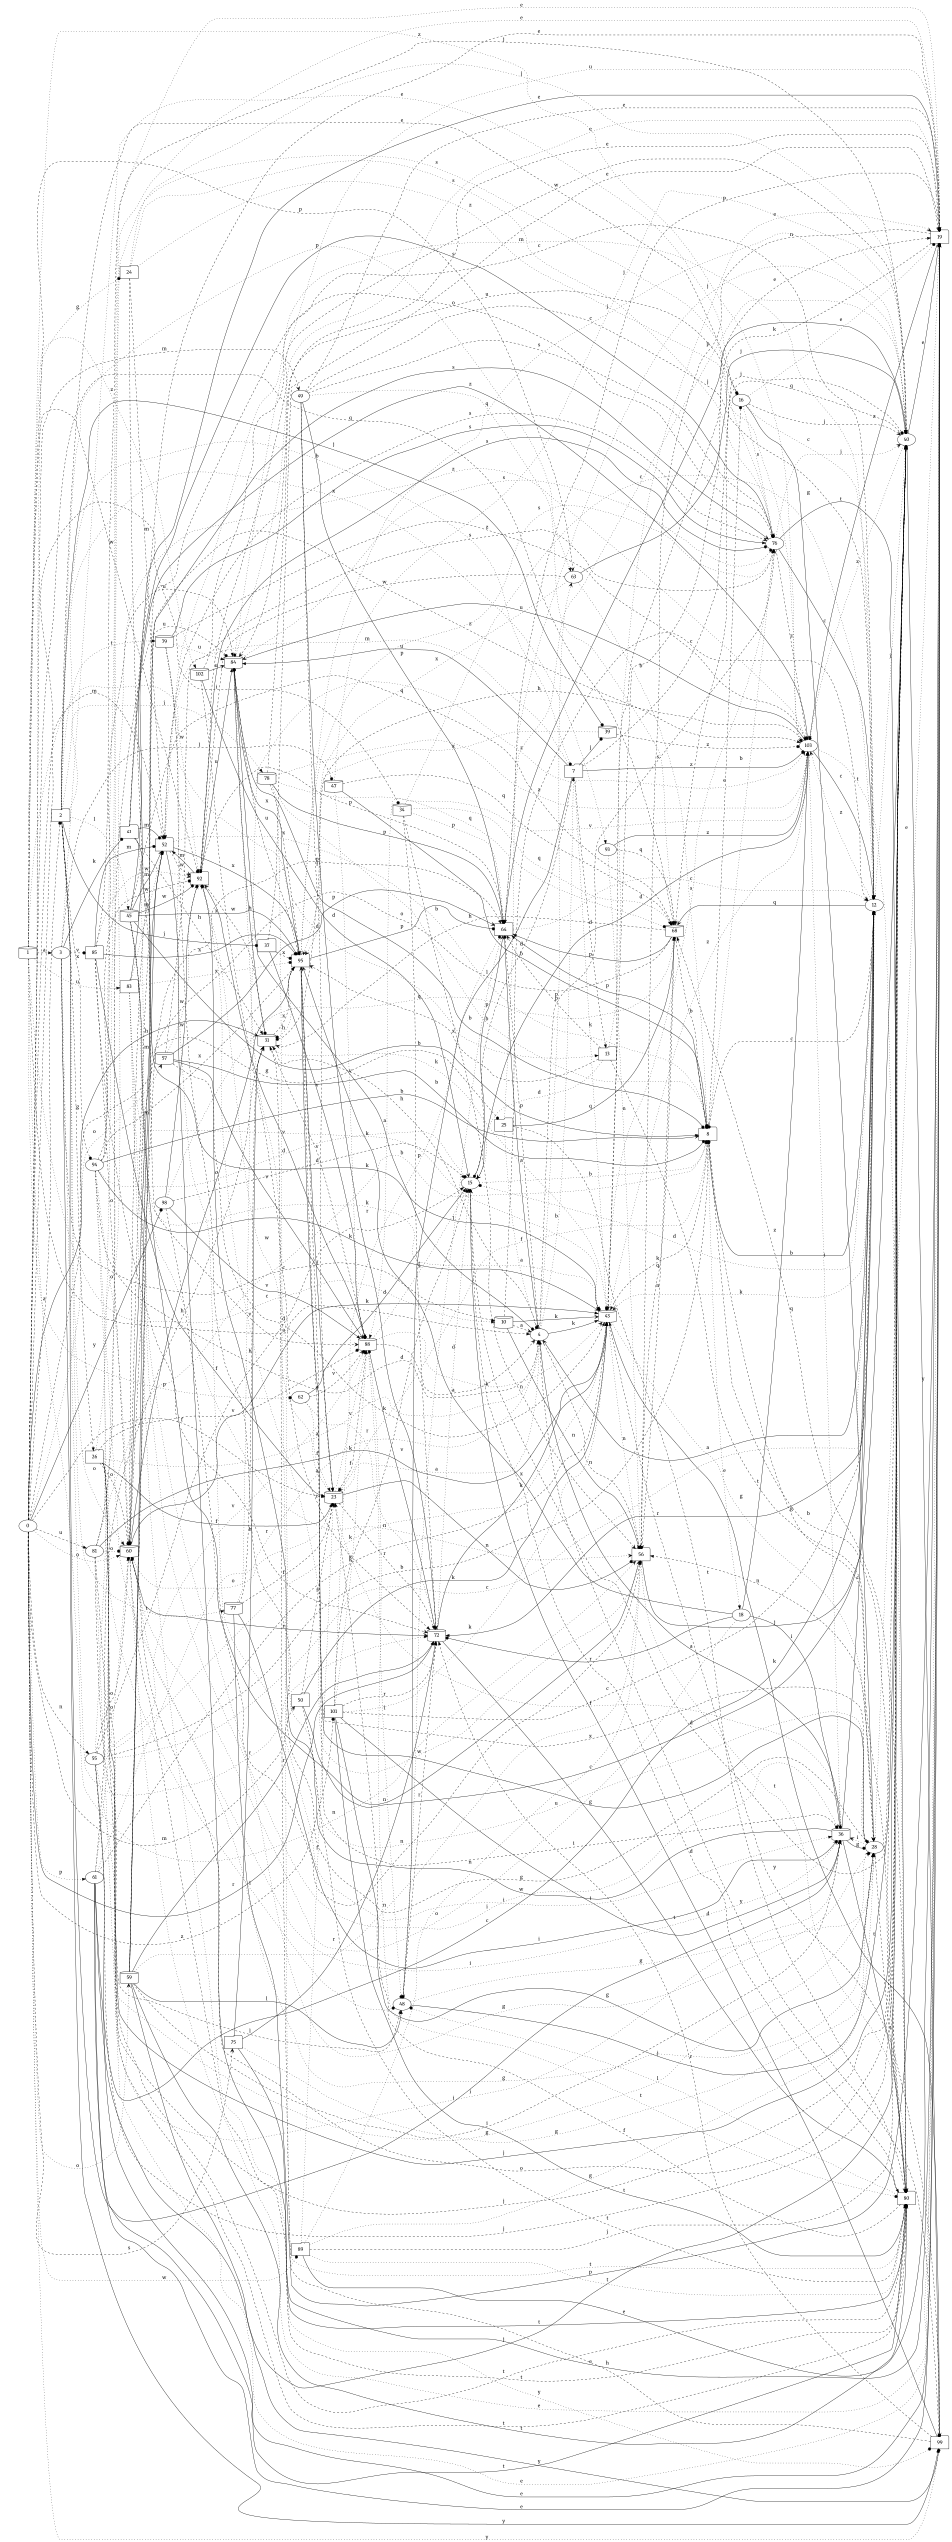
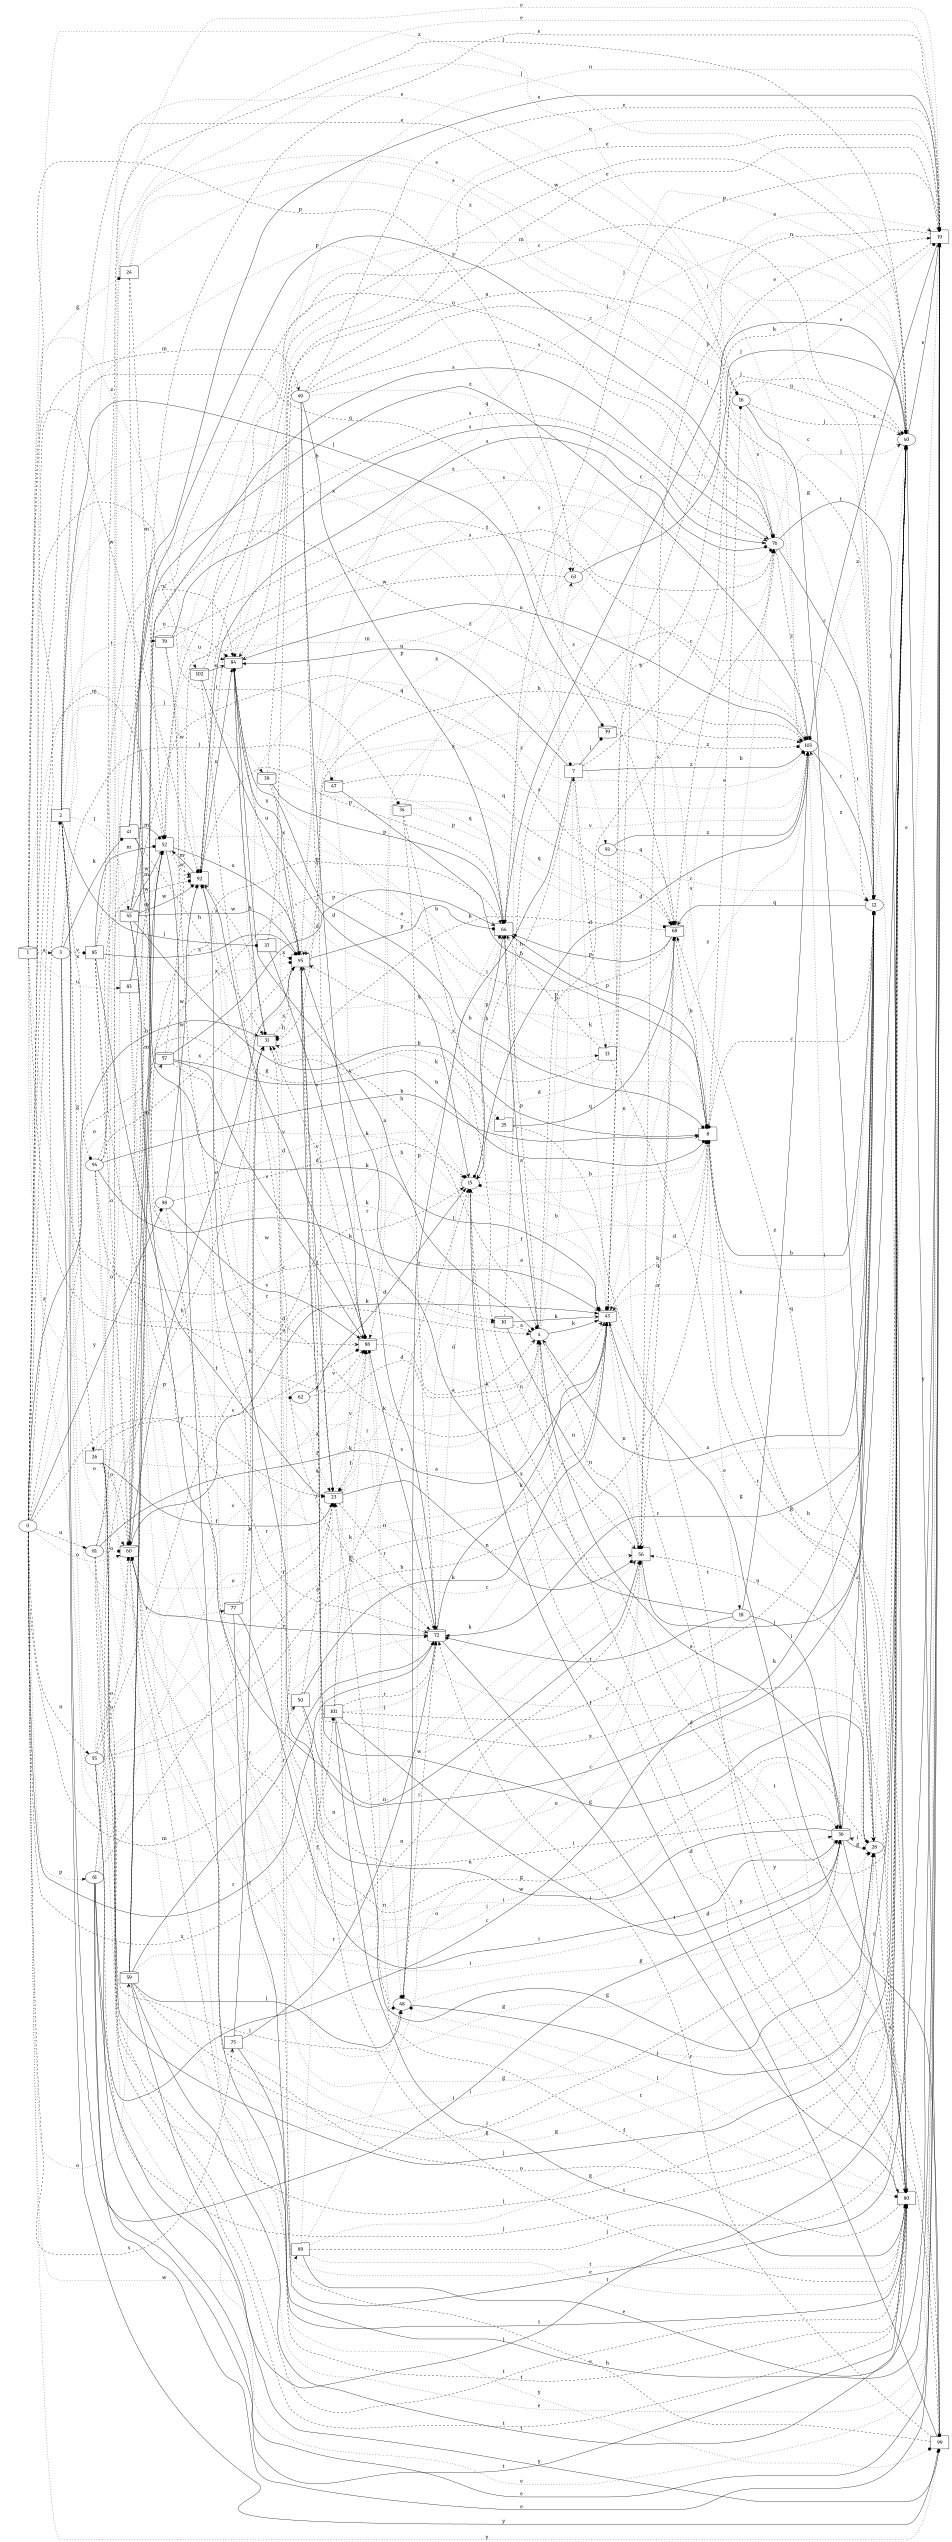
(267, 778) -> (267, 778)
(522, 944) -> (522, 944)
(420, 1271) -> (400, 778)
(41, 2233) -> (41, 2233)
(591, 2272) -> (591, 2272)
